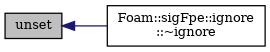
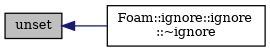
(186, 26) -> (186, 26)
